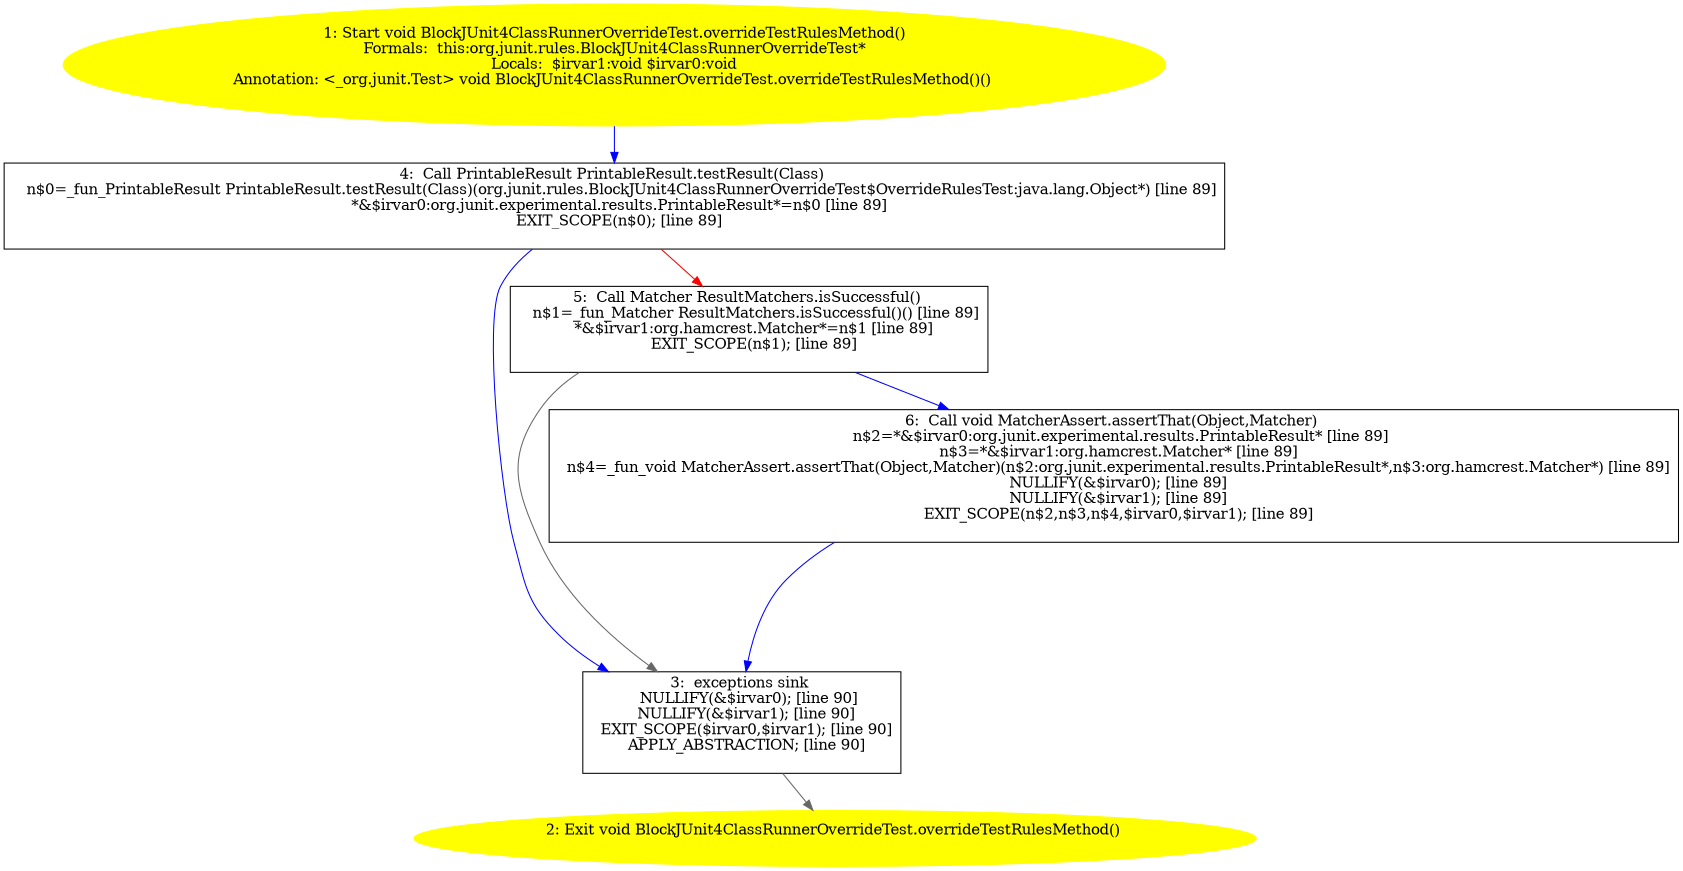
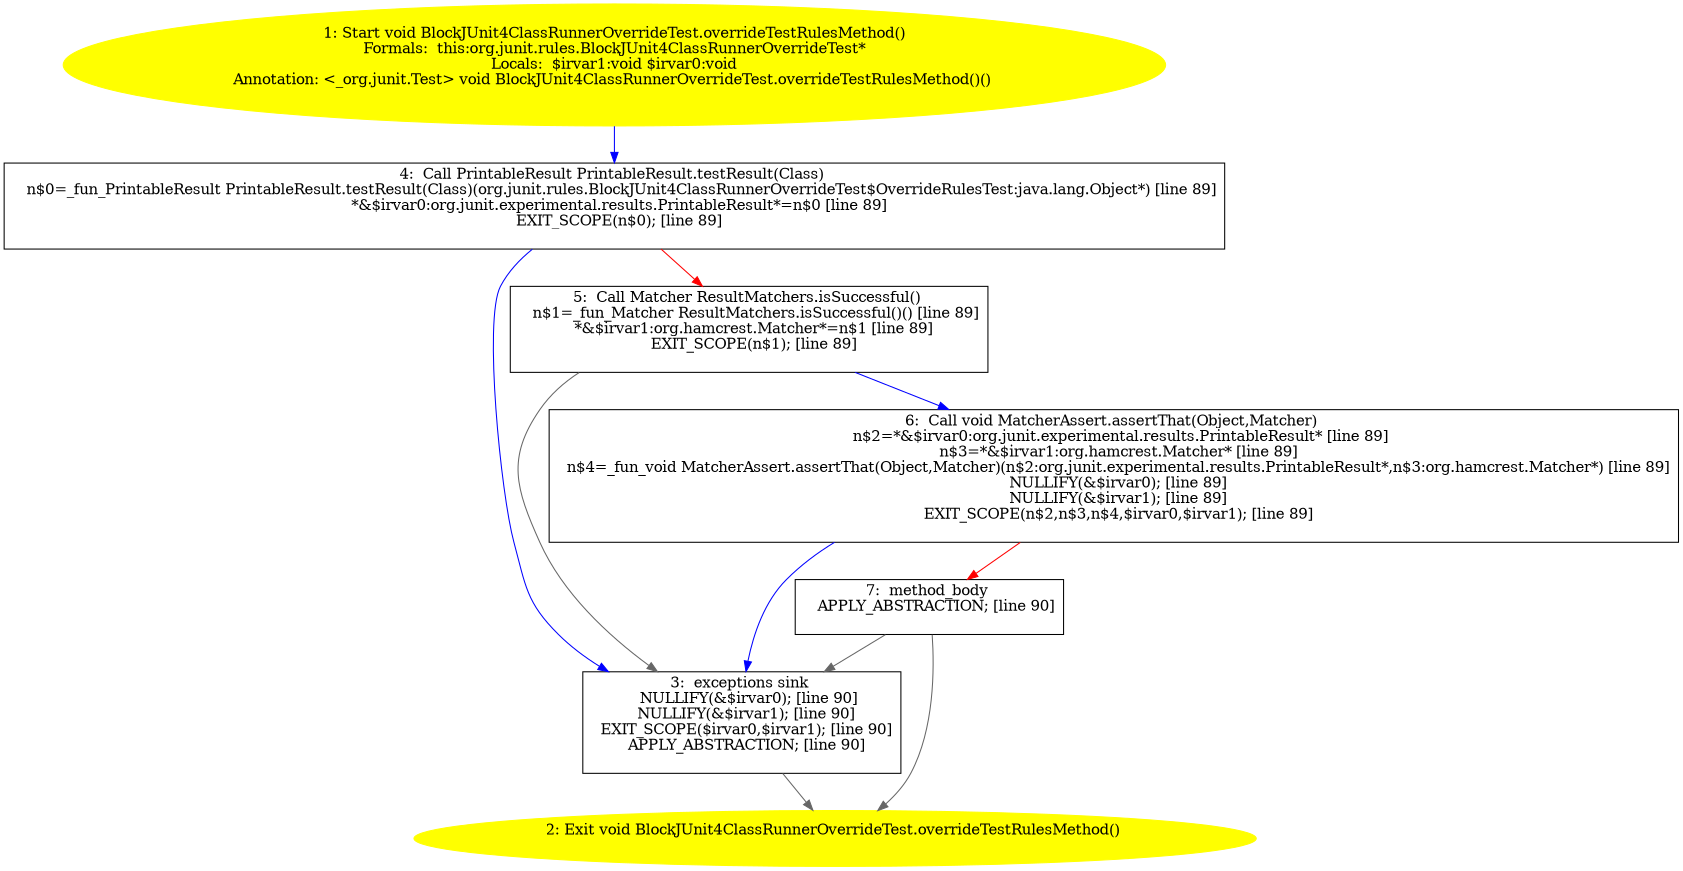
none -> (929, 607)
